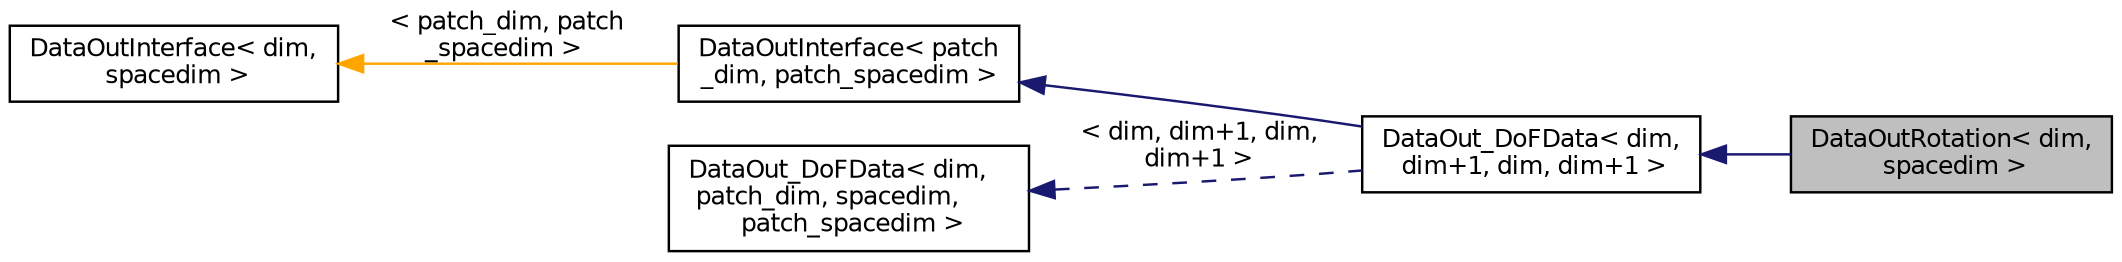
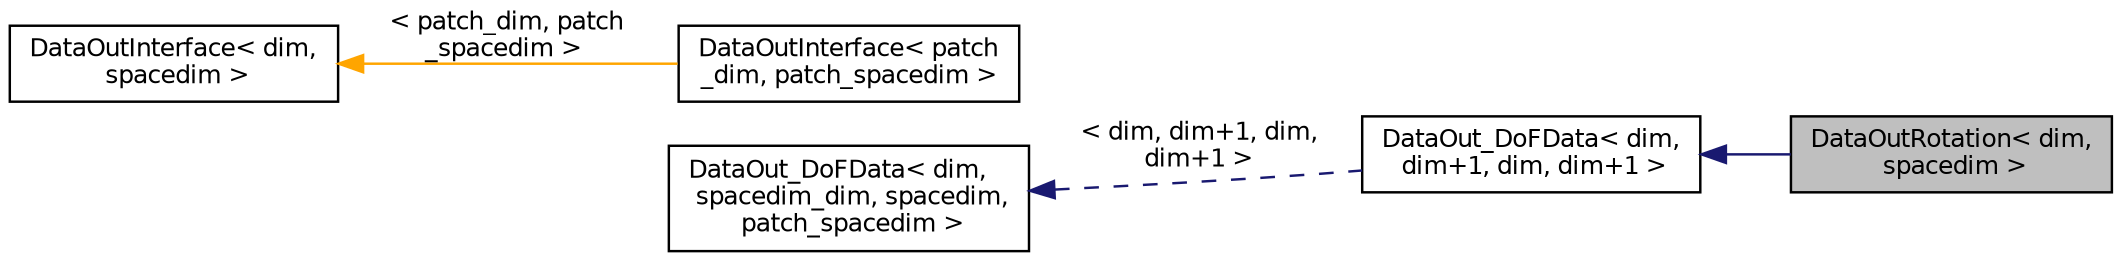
(1203, 105) -> none
(849, 198) -> (849, 198)
